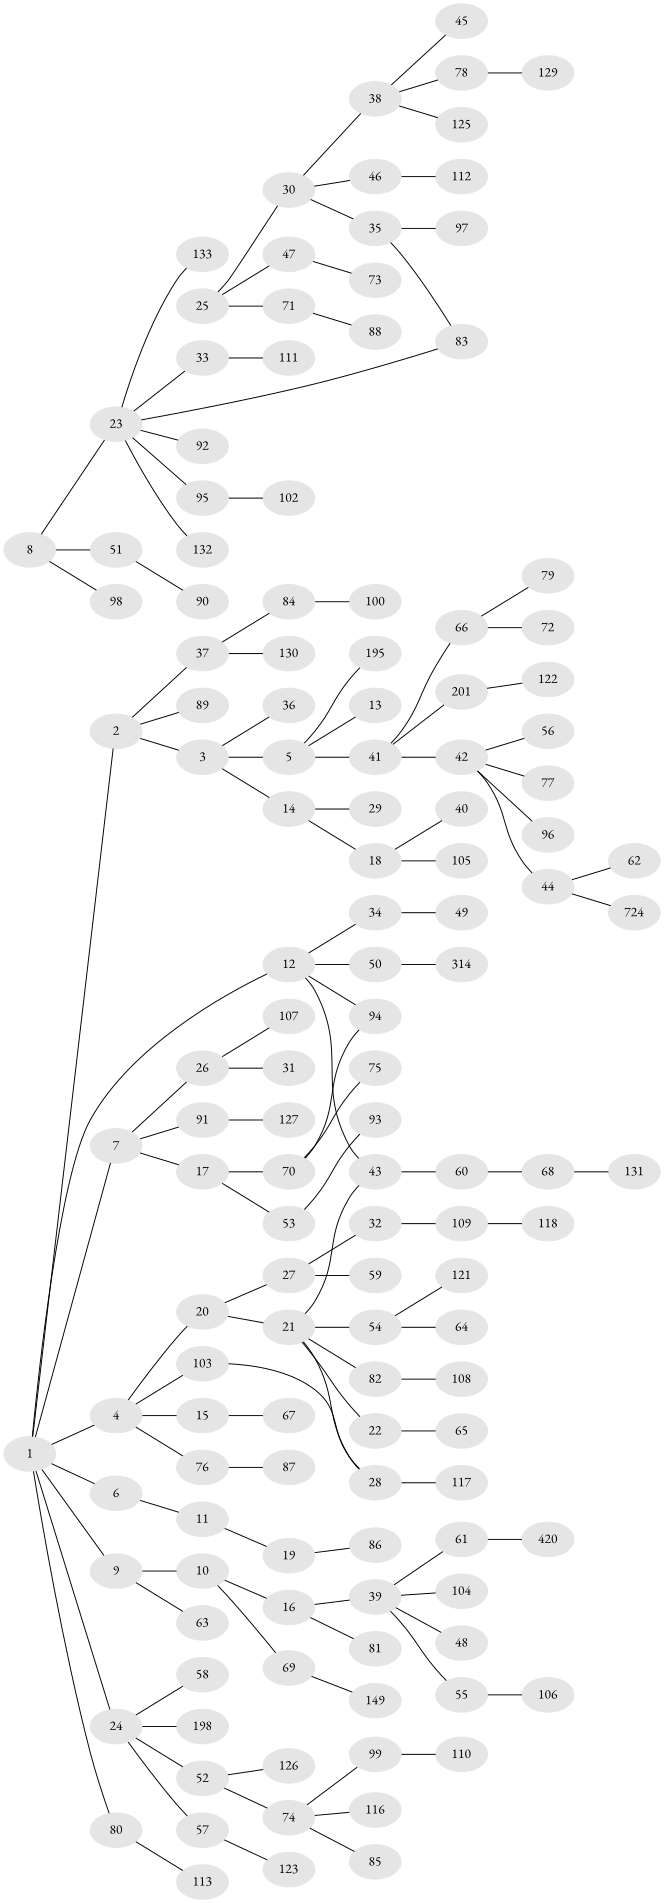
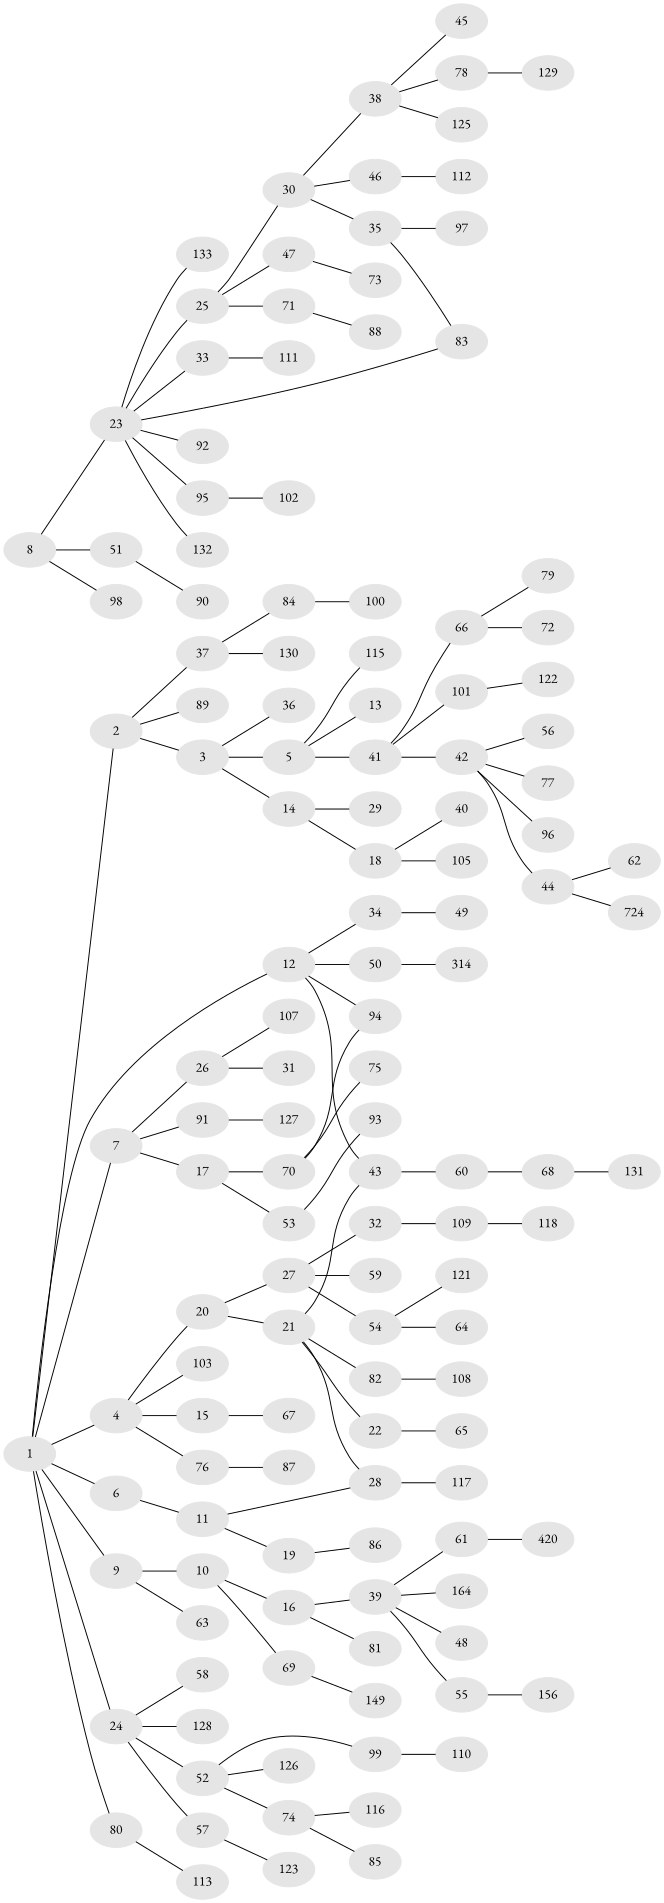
none -> (154, 363)
(375, 654) -> (375, 654)
(462, 692) -> (462, 692)
(332, 1327) -> (332, 1301)
(315, 1390) -> (289, 1501)
(462, 1591) -> (462, 1591)
(548, 1695) -> (548, 1695)
(203, 1727) -> (203, 1727)
(332, 1786) -> (282, 1737)
